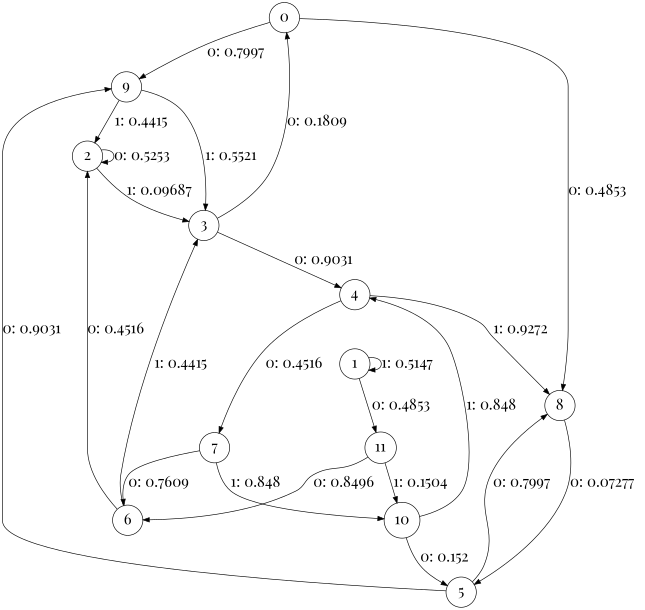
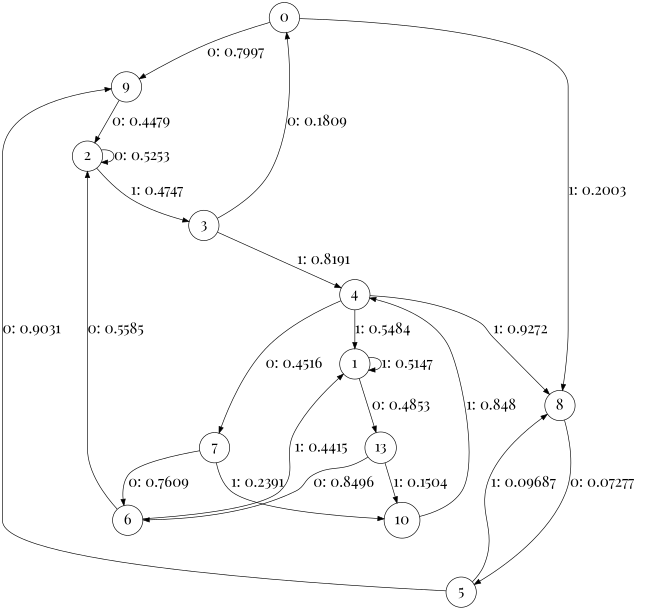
(147, 122) -> (147, 122)
(195, 133) -> none
(163, 191) -> (163, 191)
(603, 191) -> (603, 191)
(329, 260) -> (329, 260)
none -> (355, 326)
(121, 329) -> (121, 329)
(146, 373) -> (276, 493)
(381, 448) -> (381, 448)
(263, 483) -> (263, 483)
(527, 483) -> (527, 483)
(419, 564) -> none
